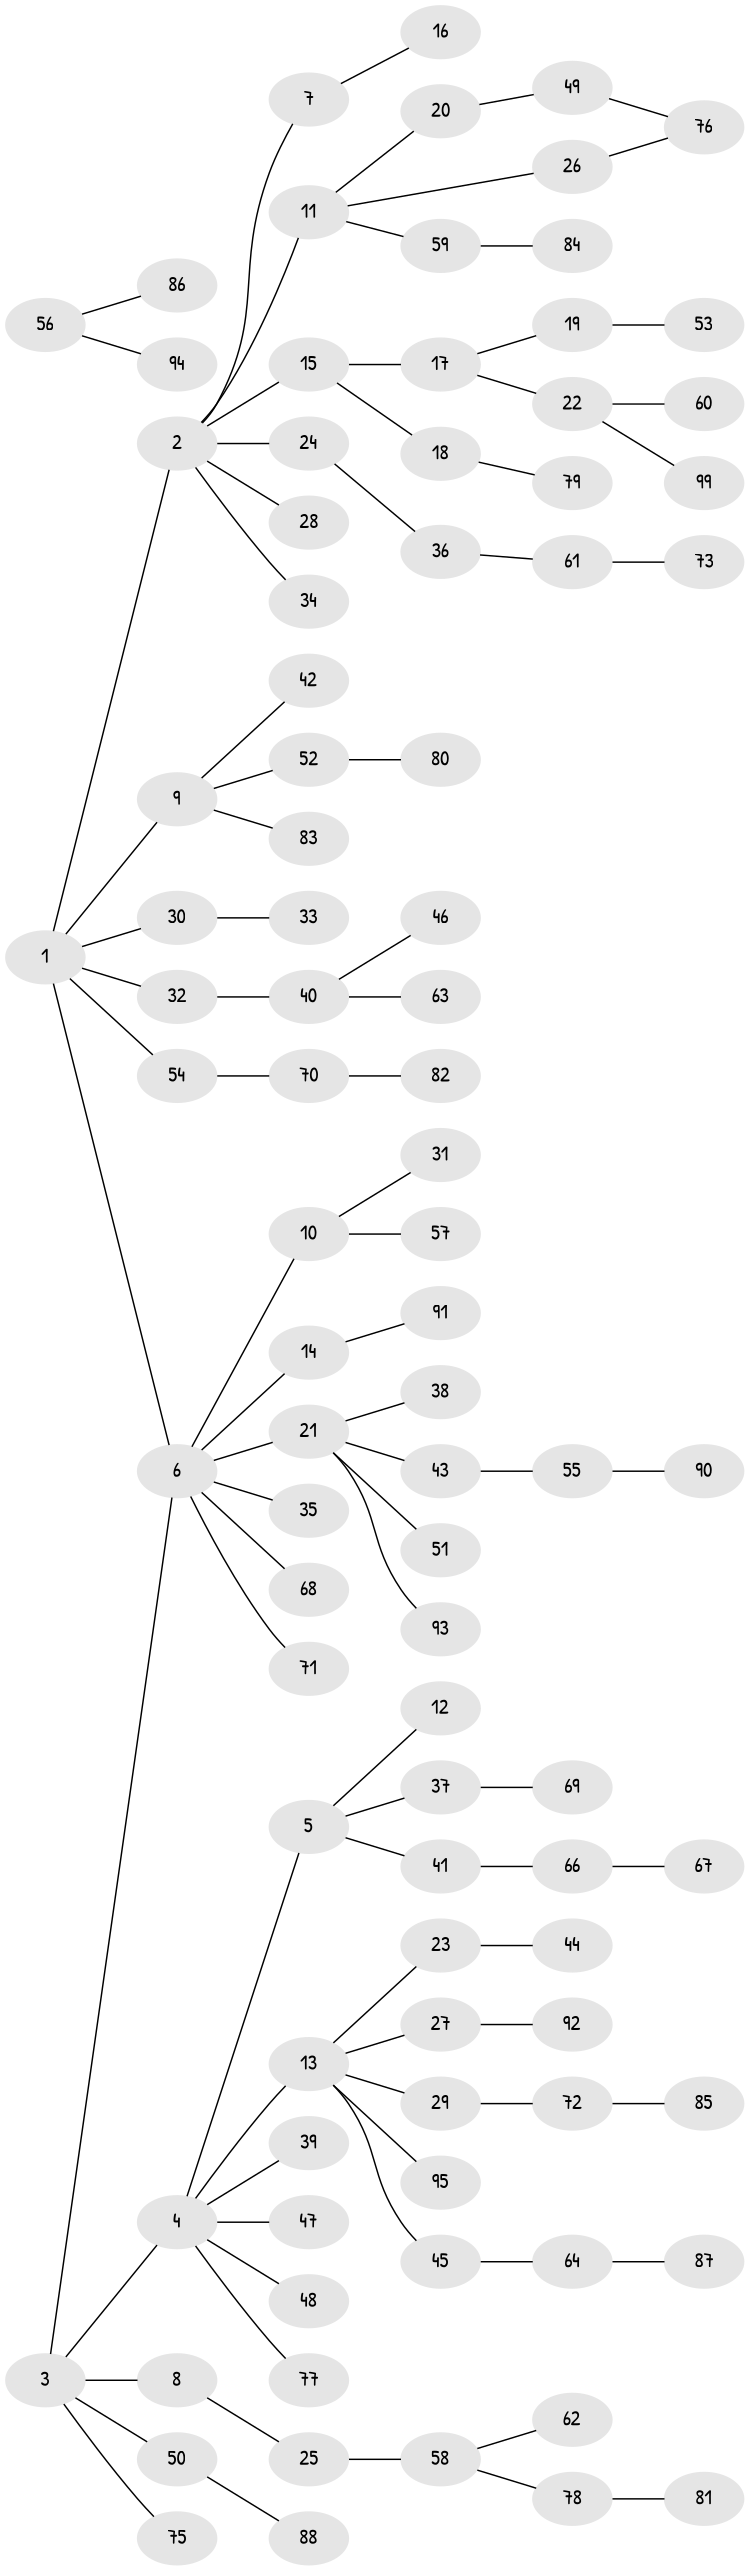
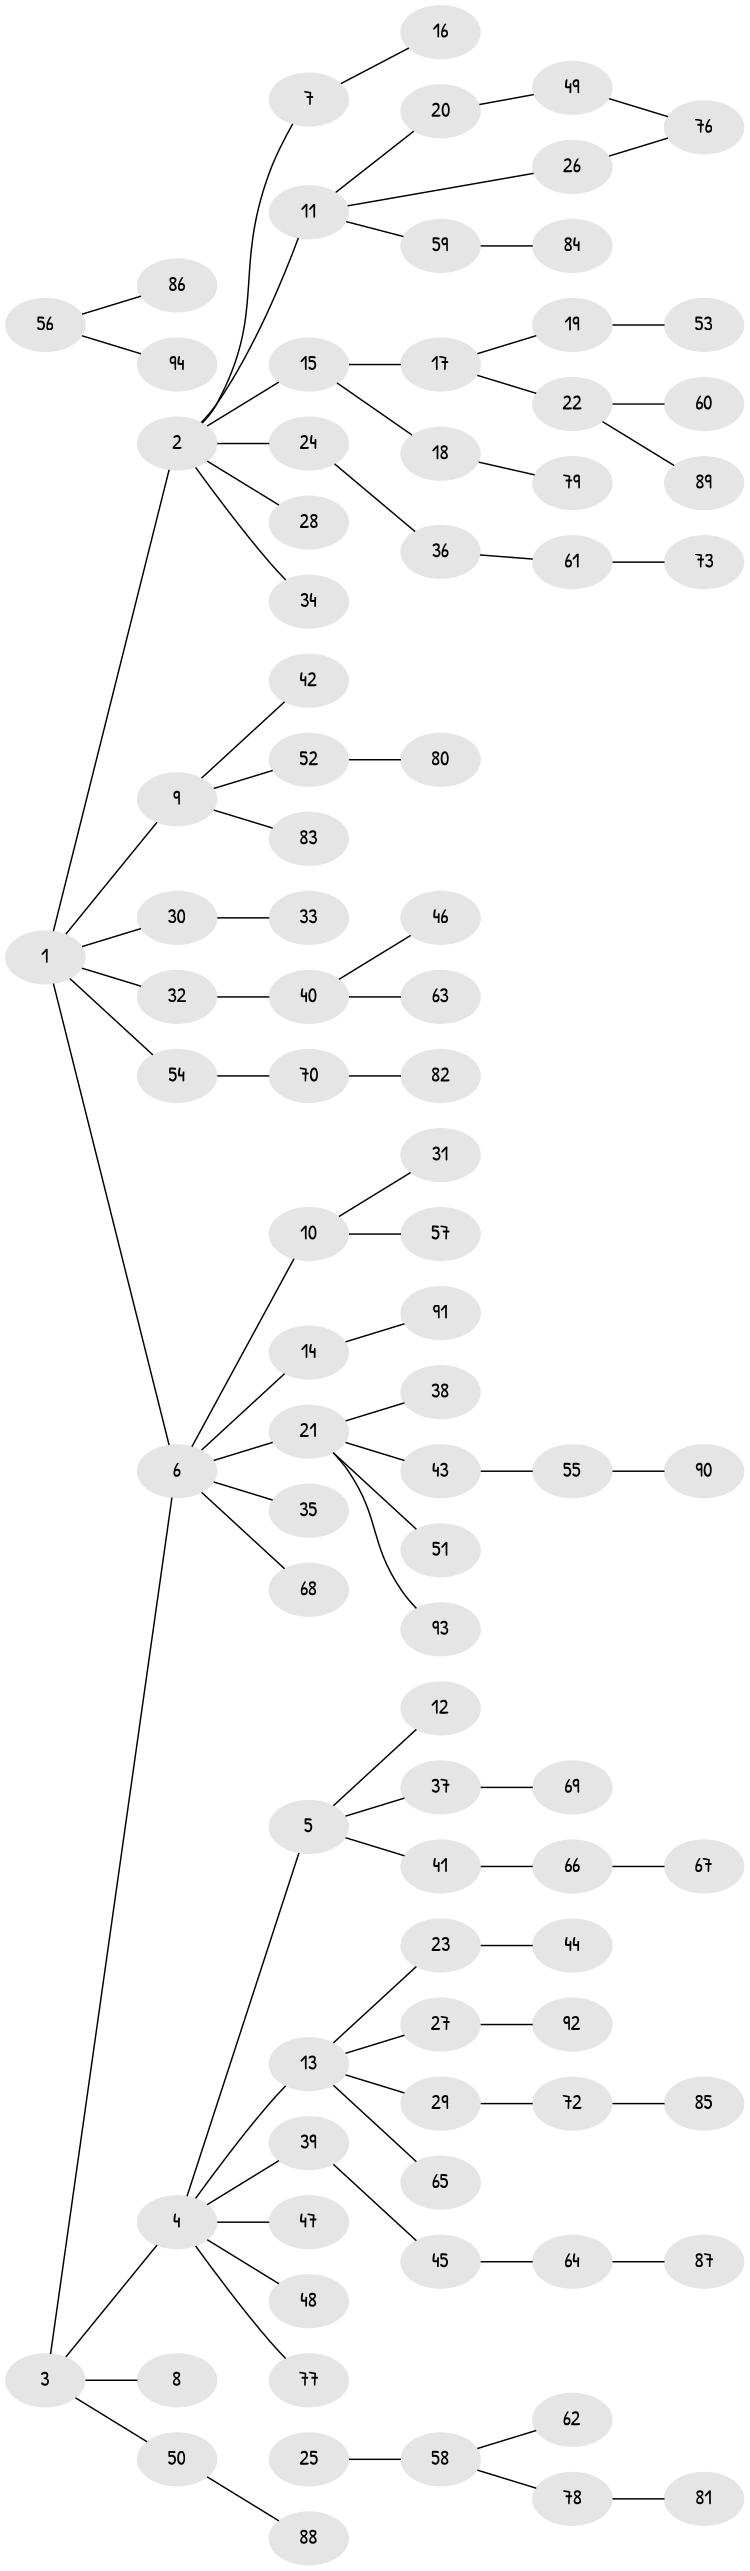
(704, 483) -> (704, 483)
(309, 1669) -> none
(375, 2163) -> (375, 2203)
(441, 2183) -> (441, 2183)
(243, 2420) -> none
(177, 2538) -> none
